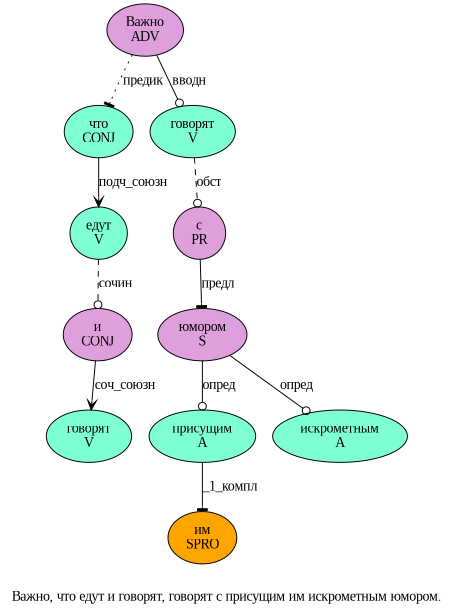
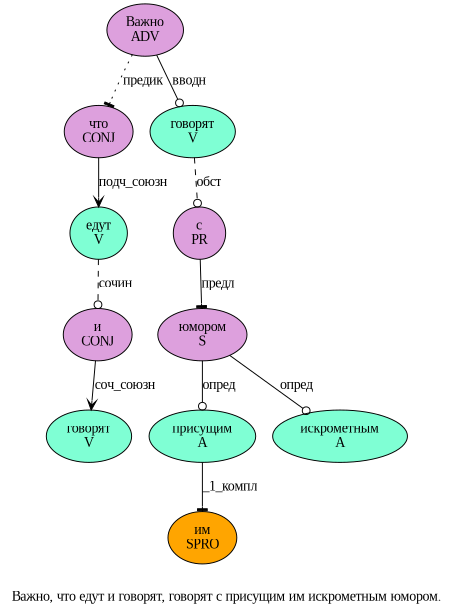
(99, 132) -> (99, 132)
